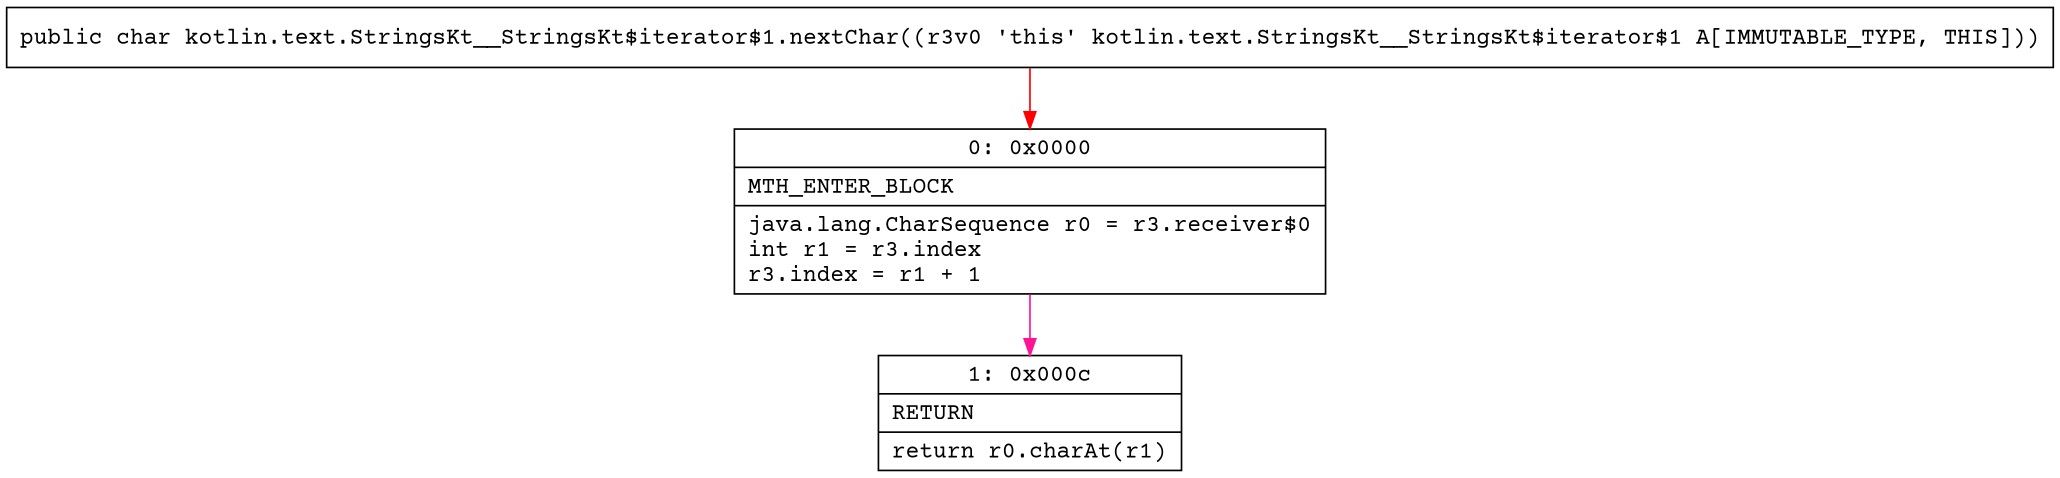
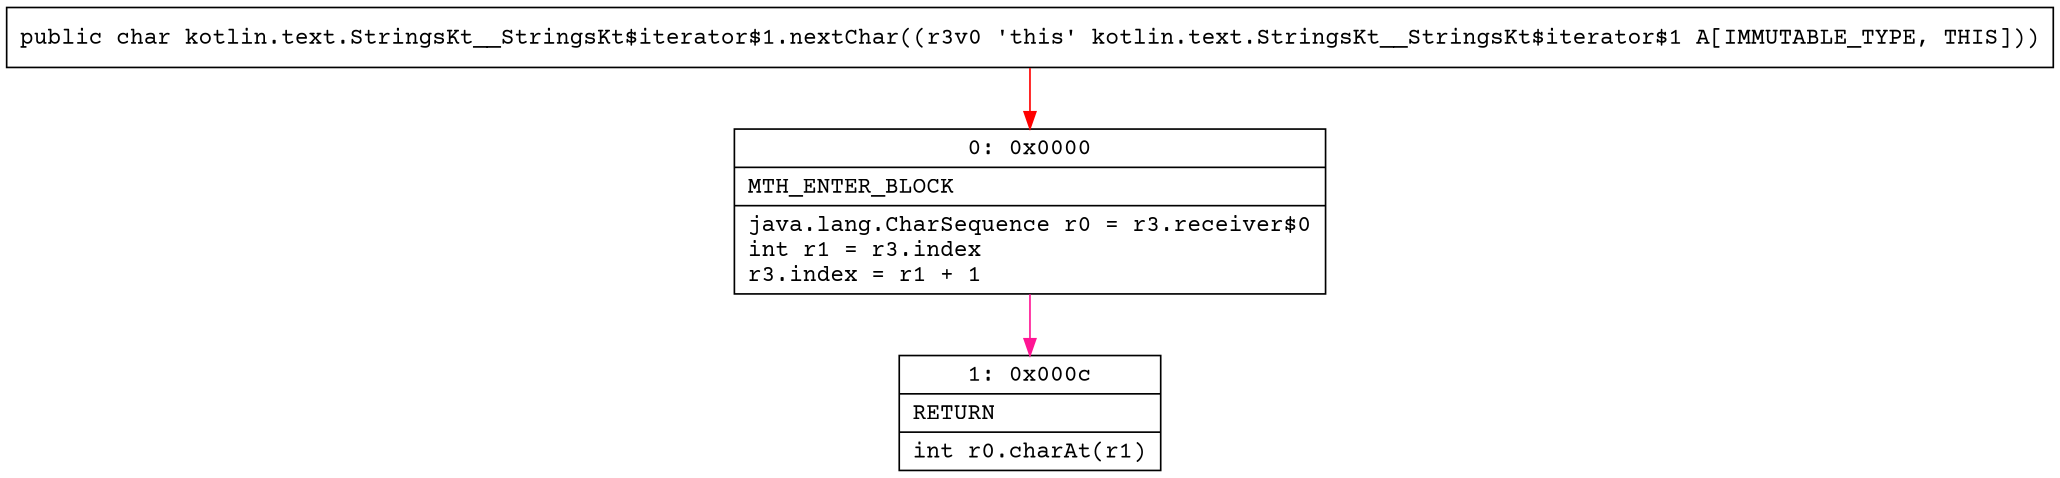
(1030, 450) -> (1030, 450)
